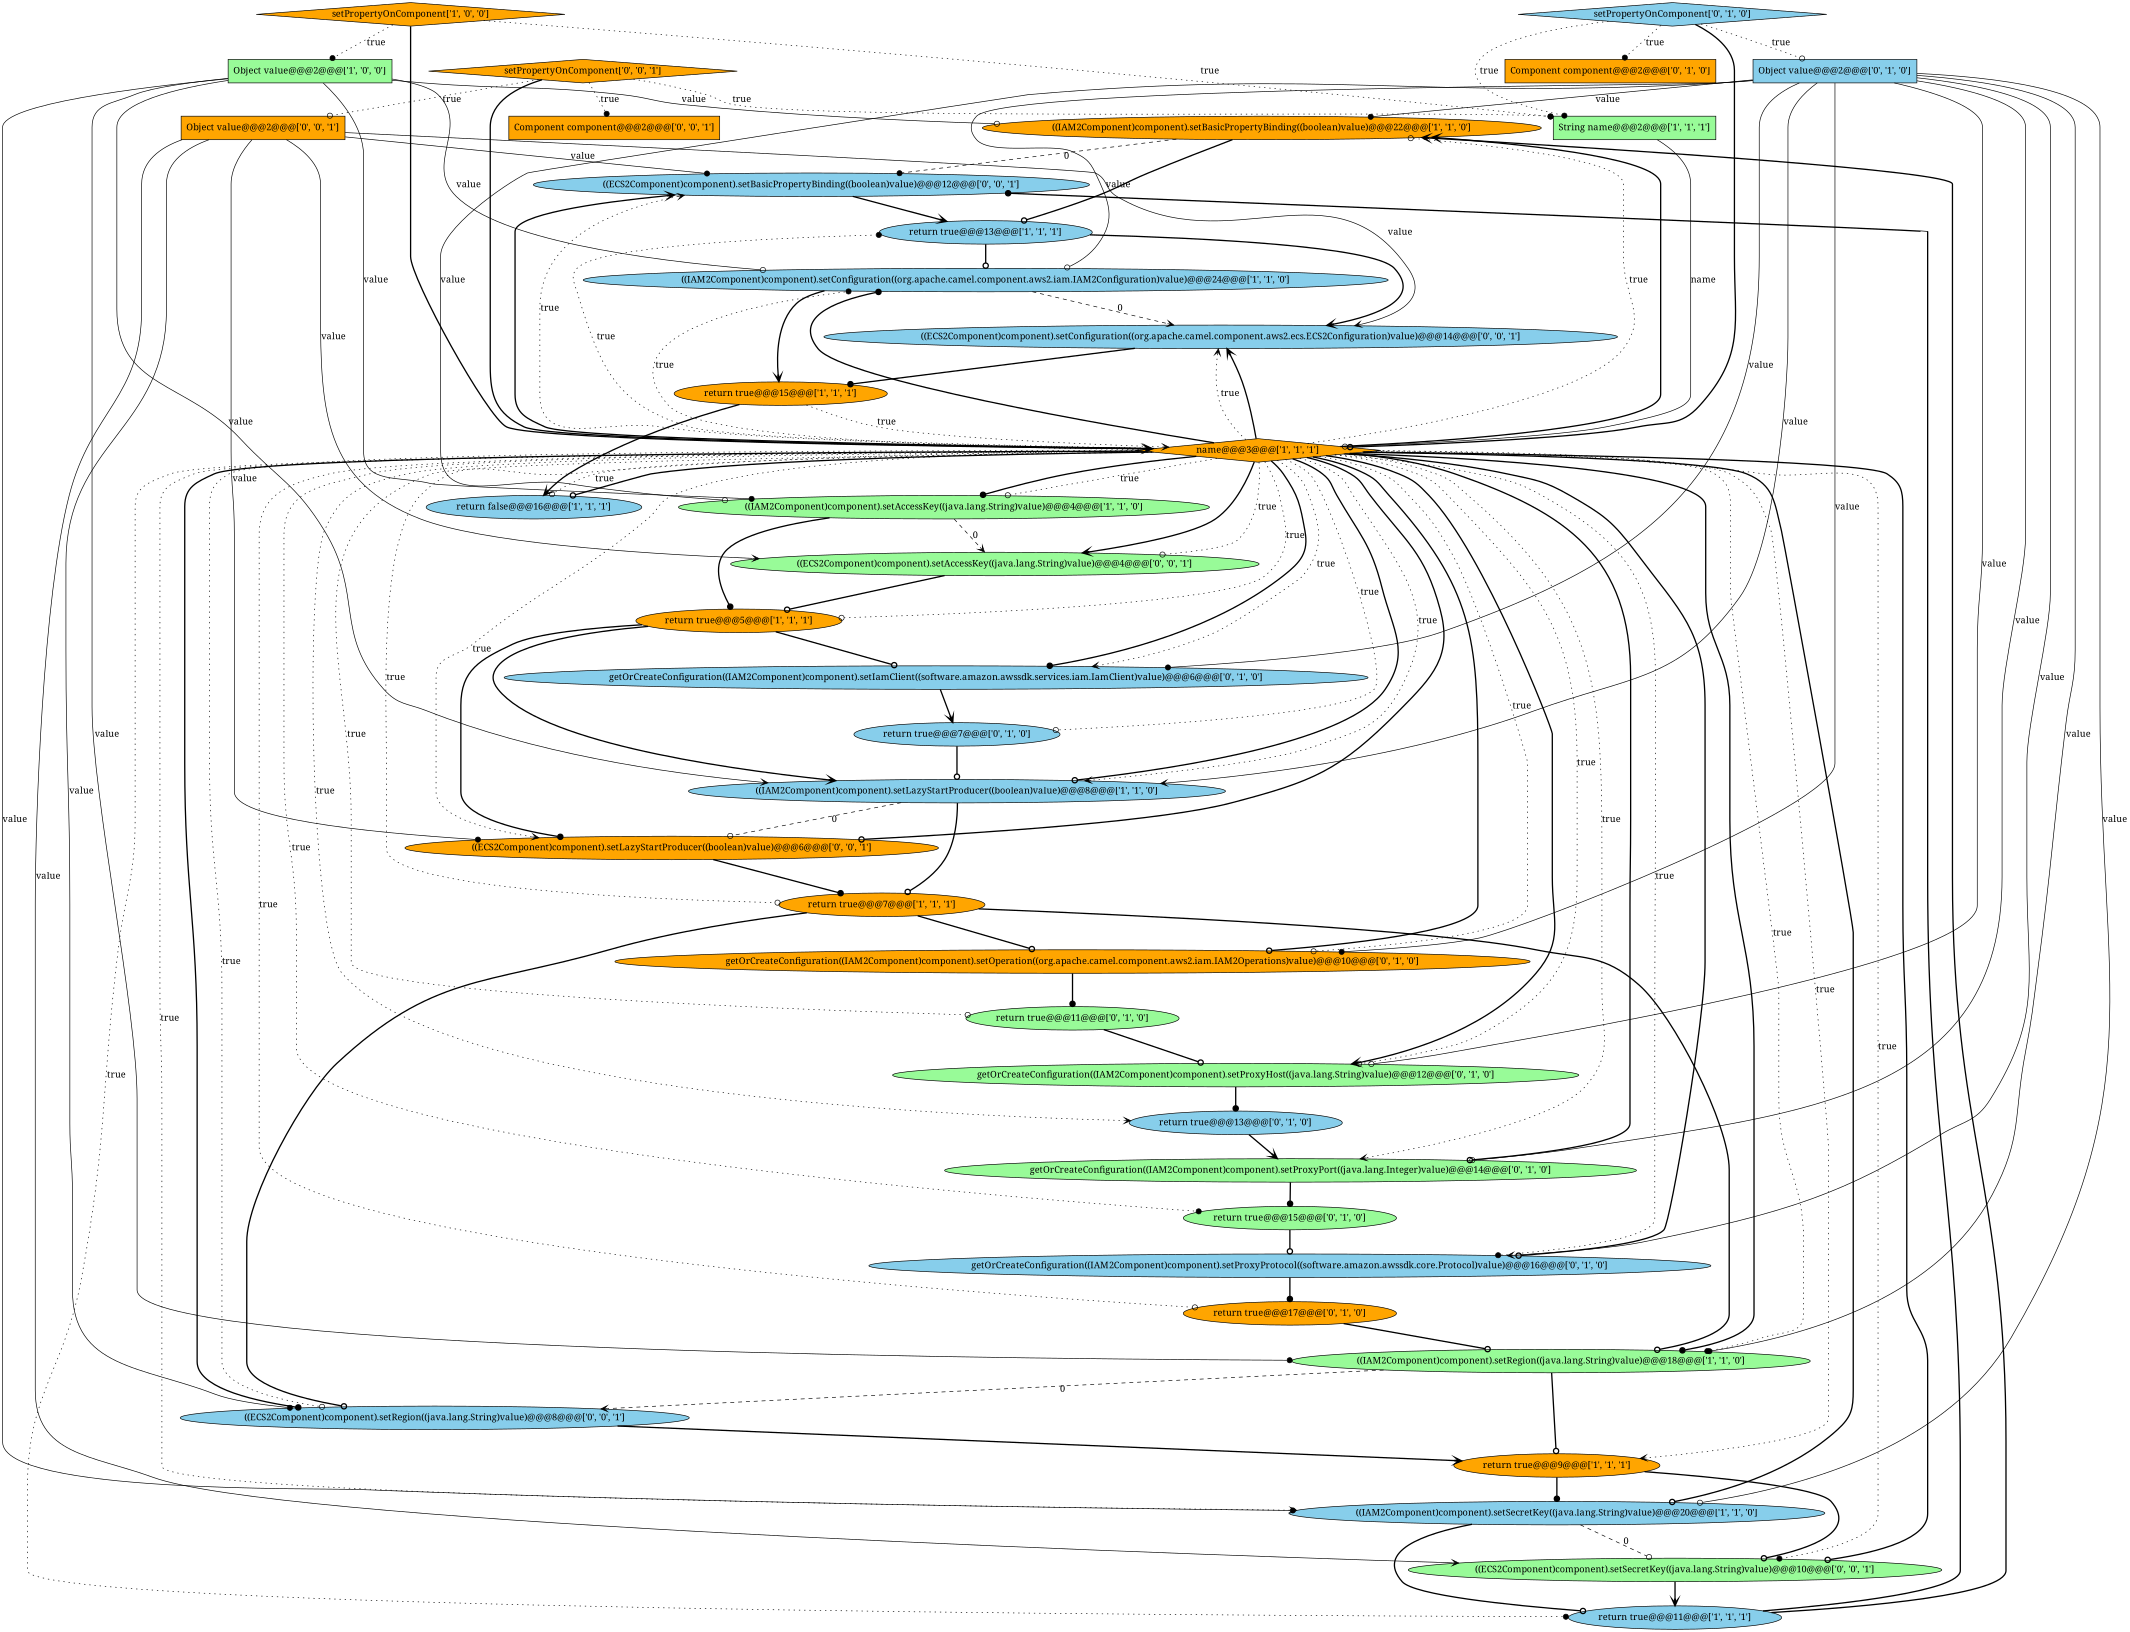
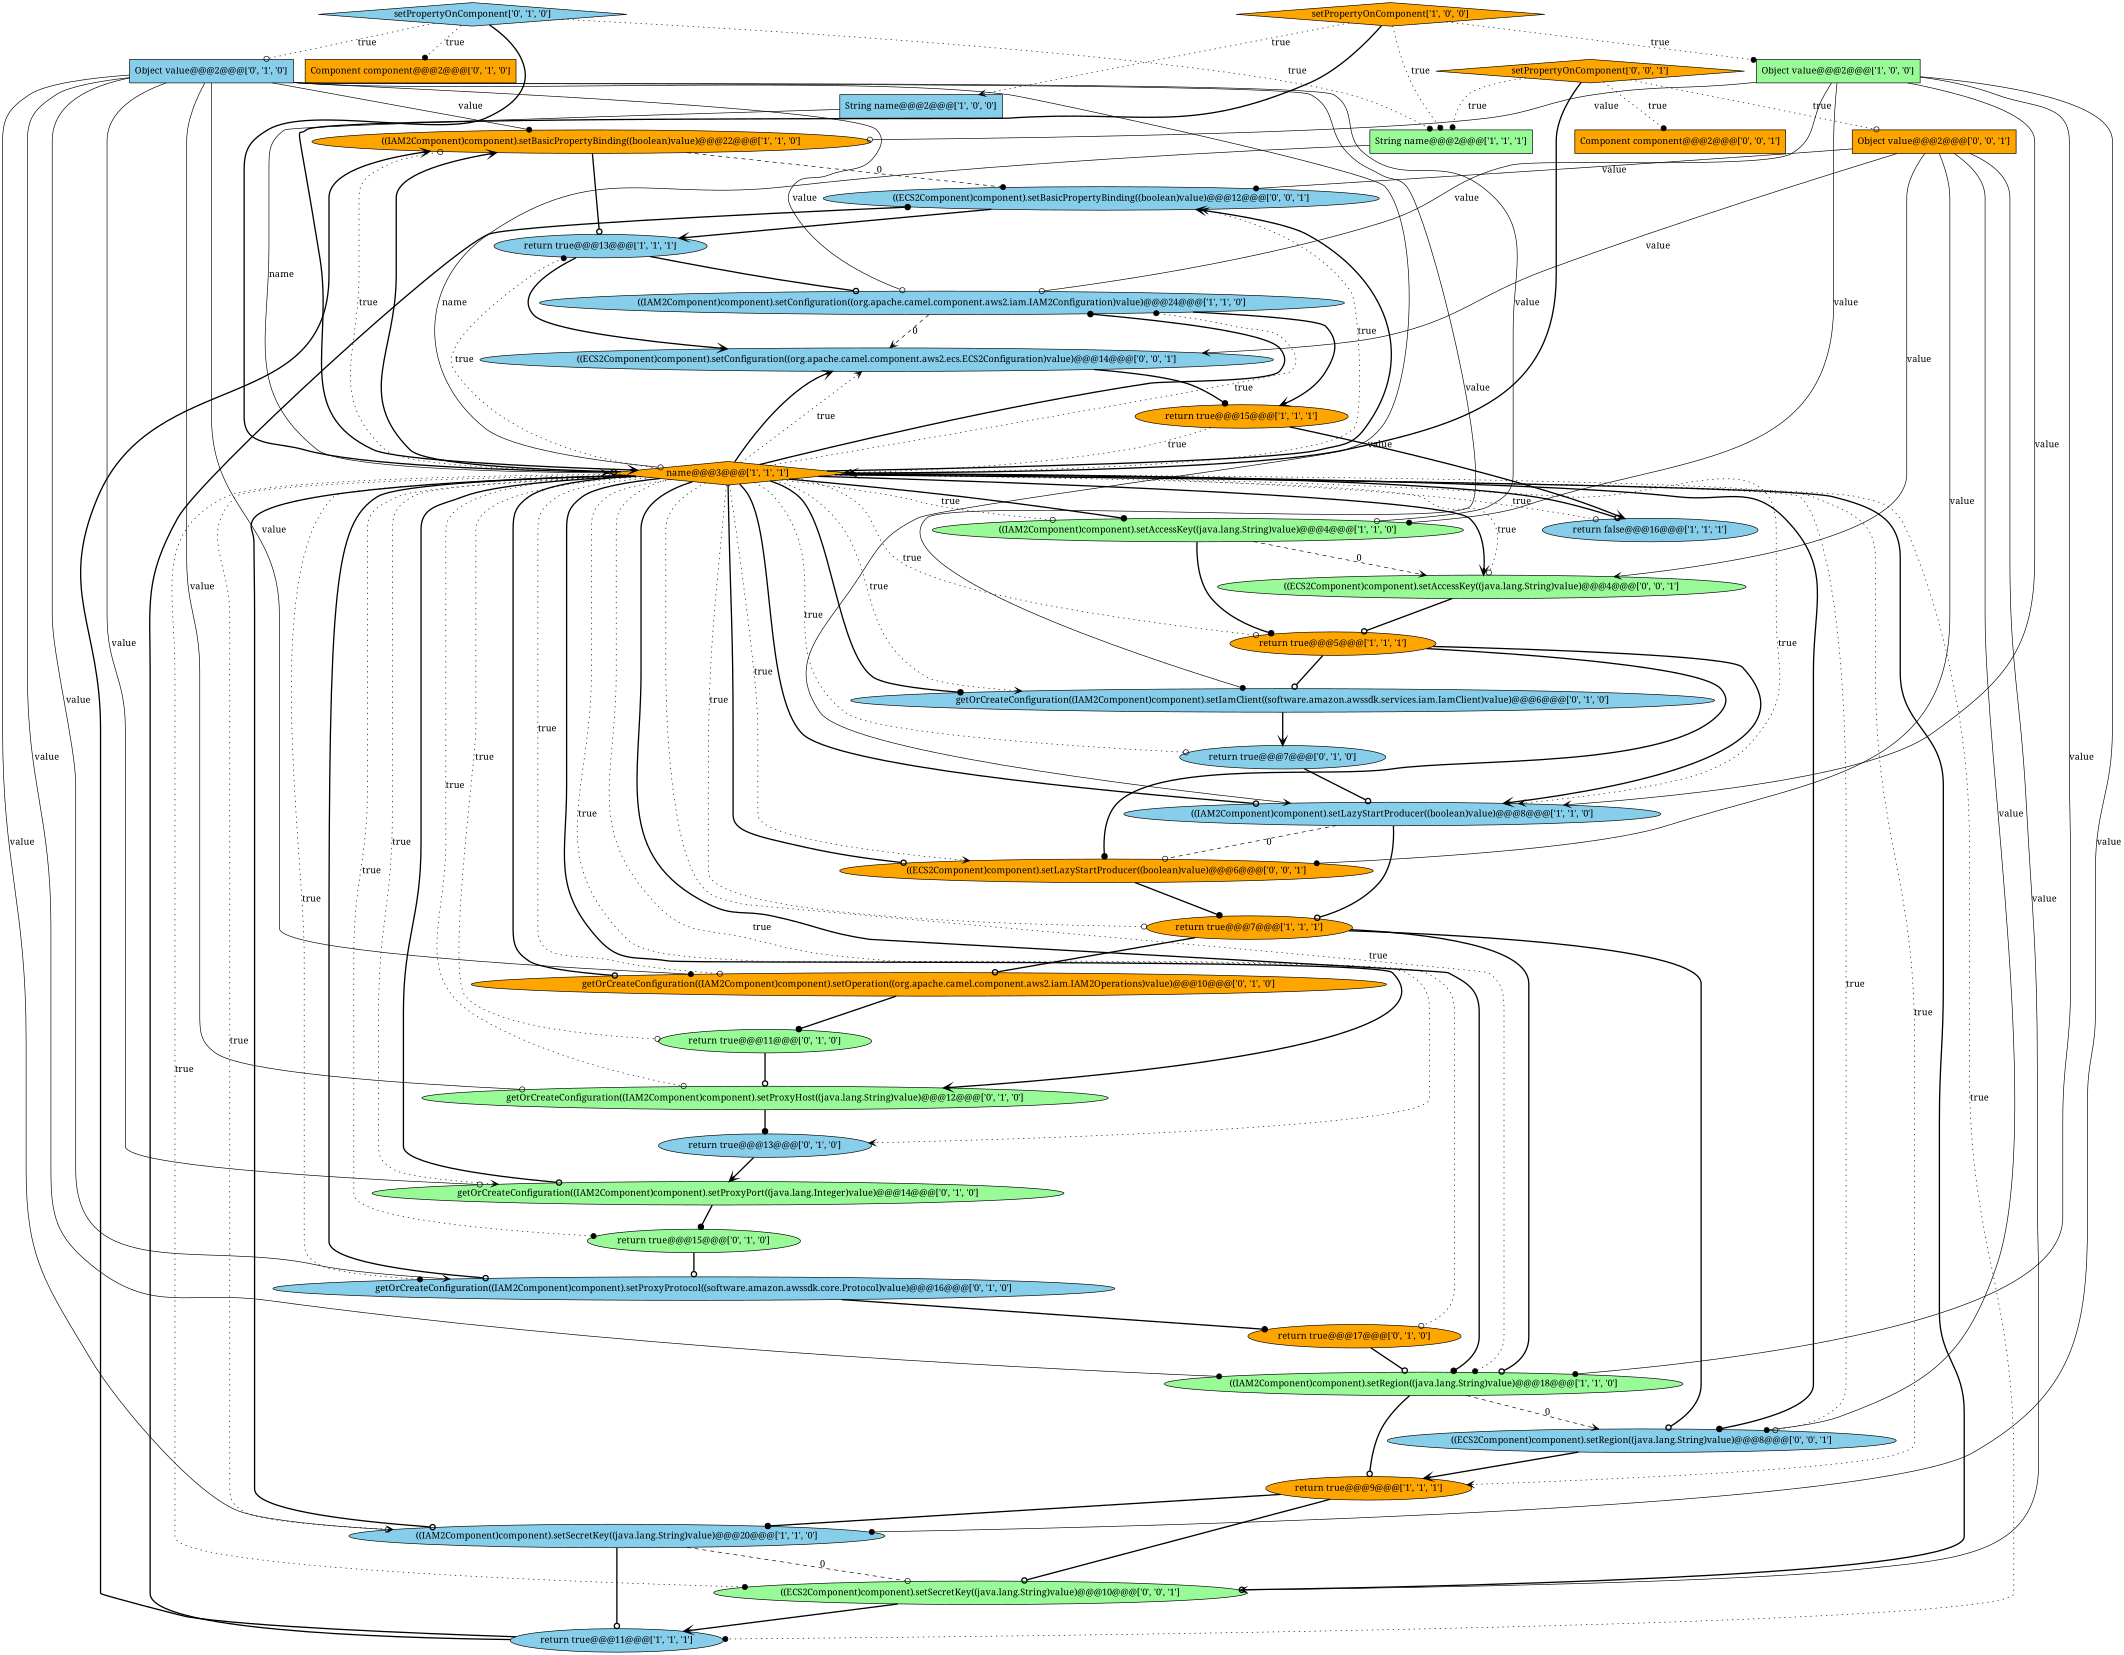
none -> (921, 106)
